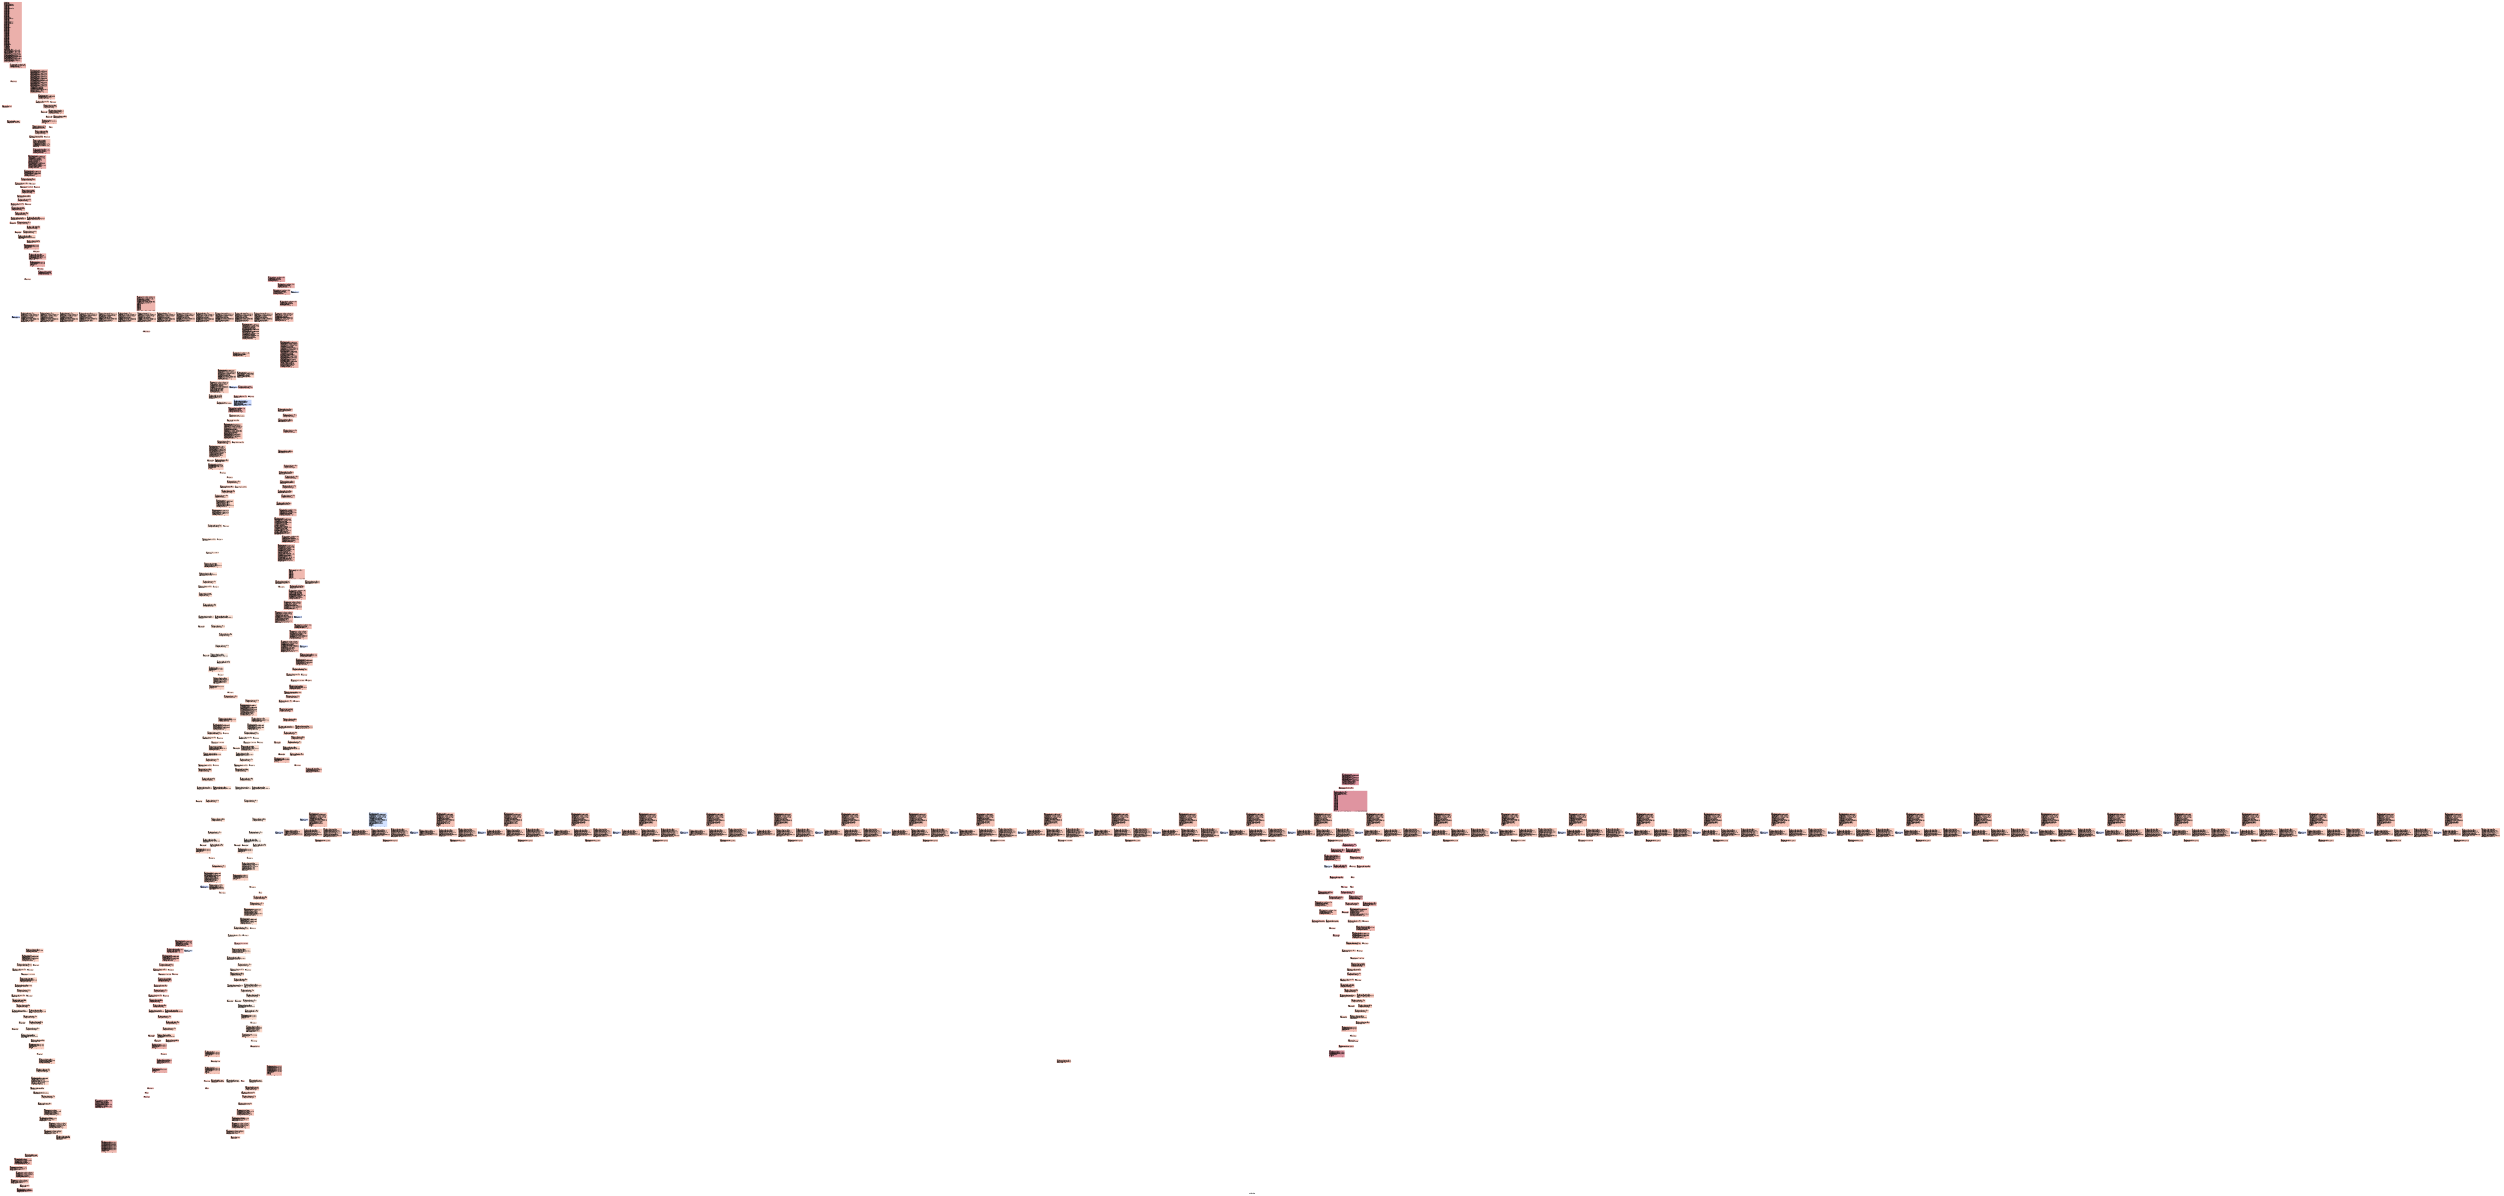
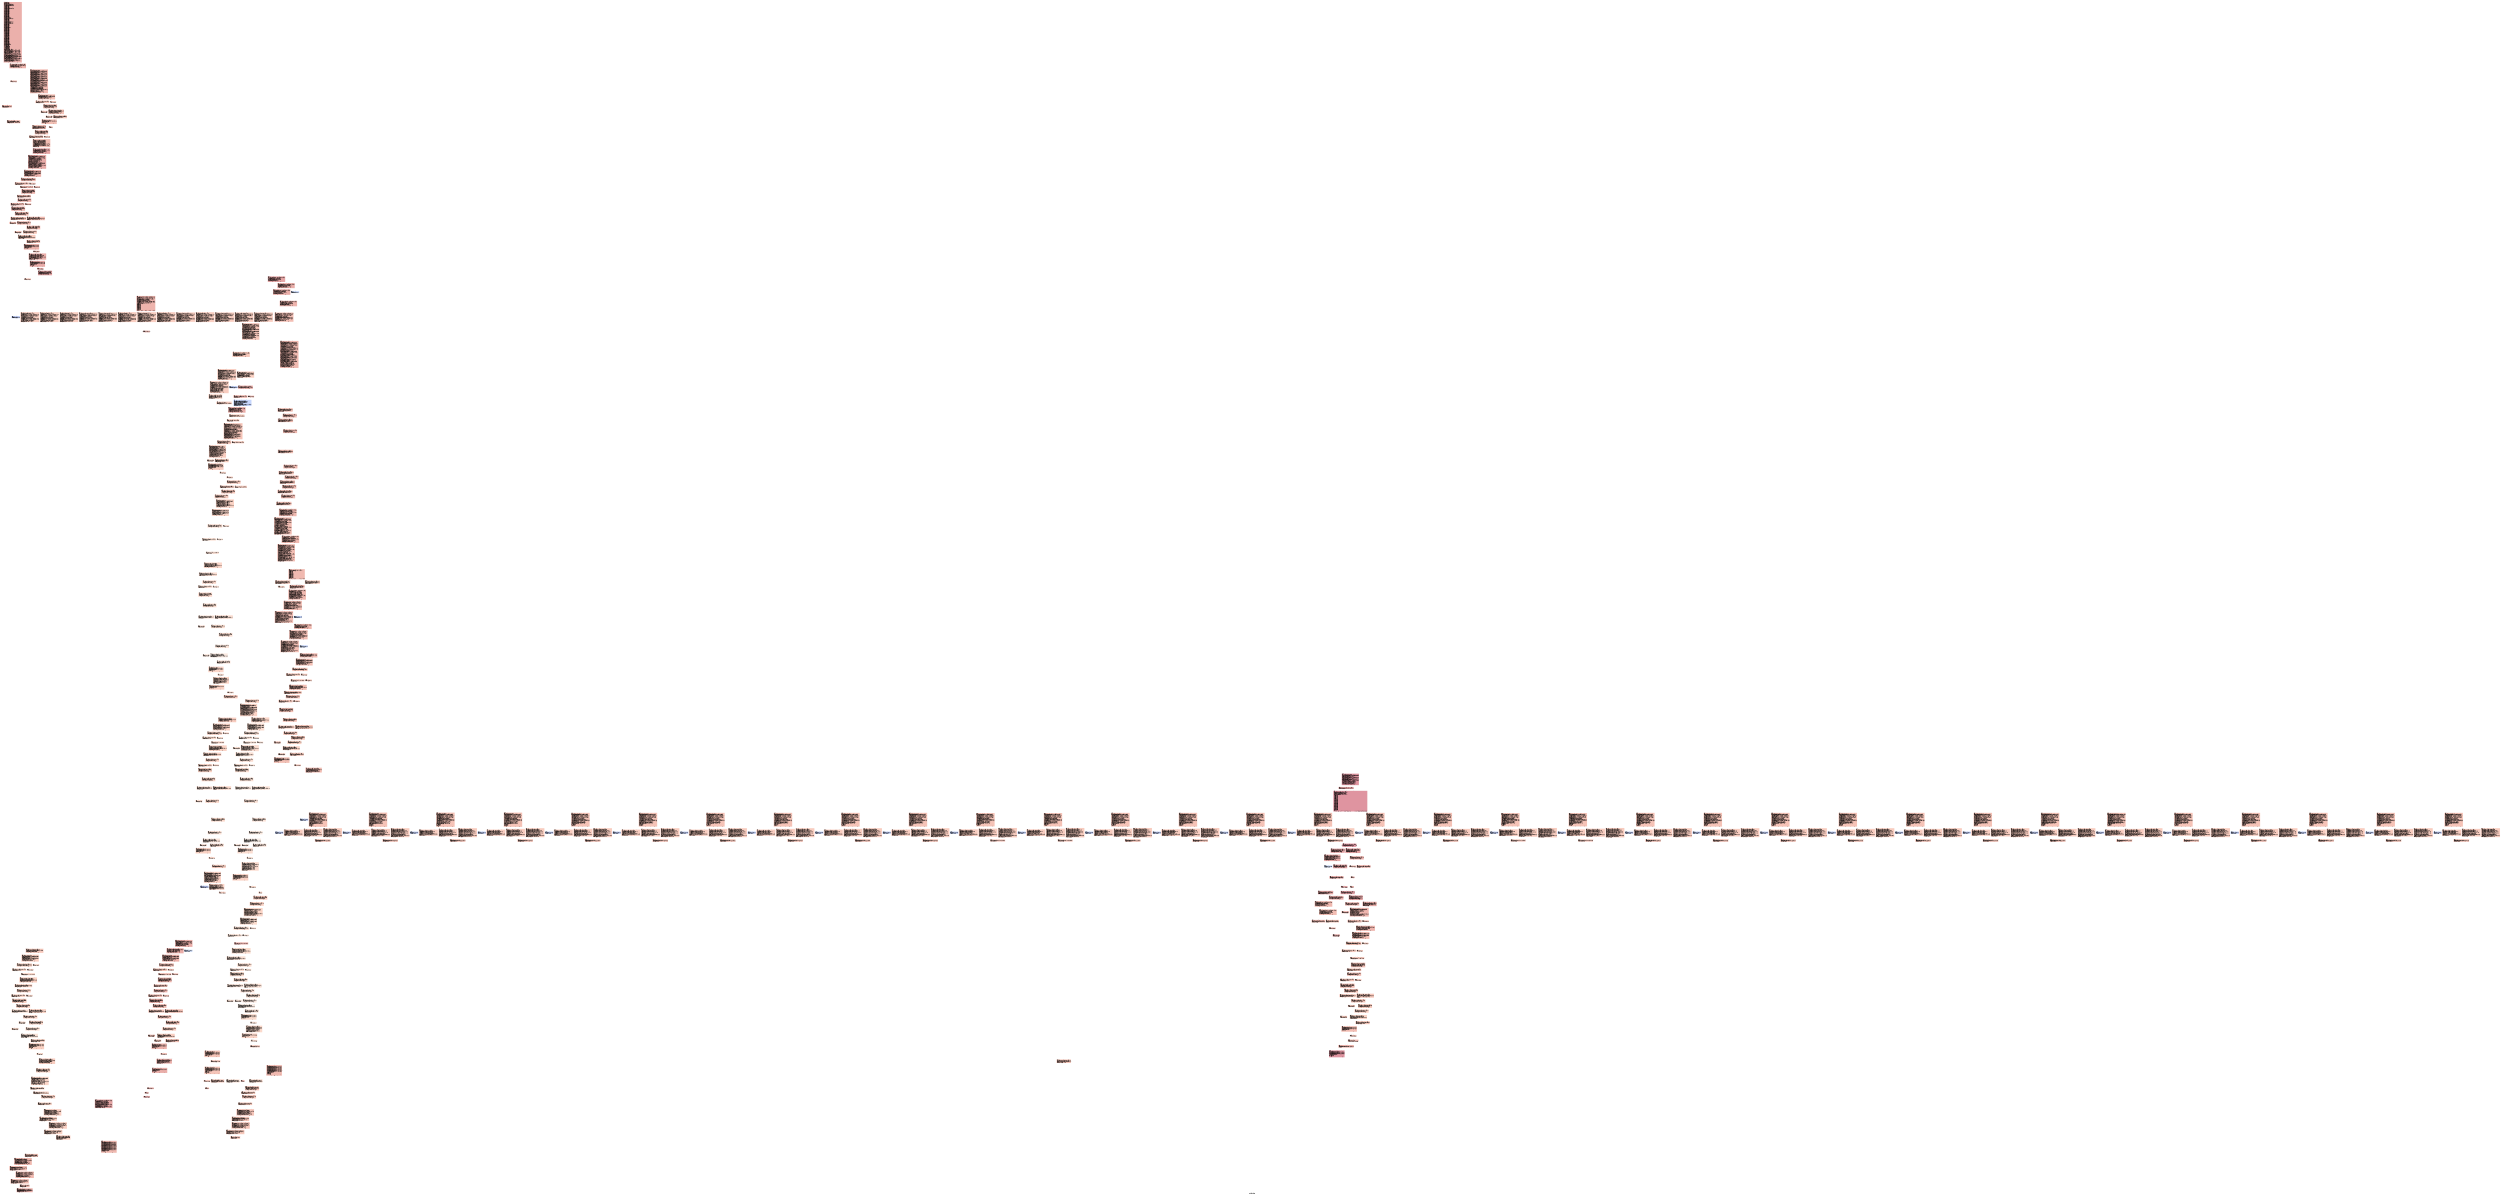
(378, 820) -> (378, 820)
